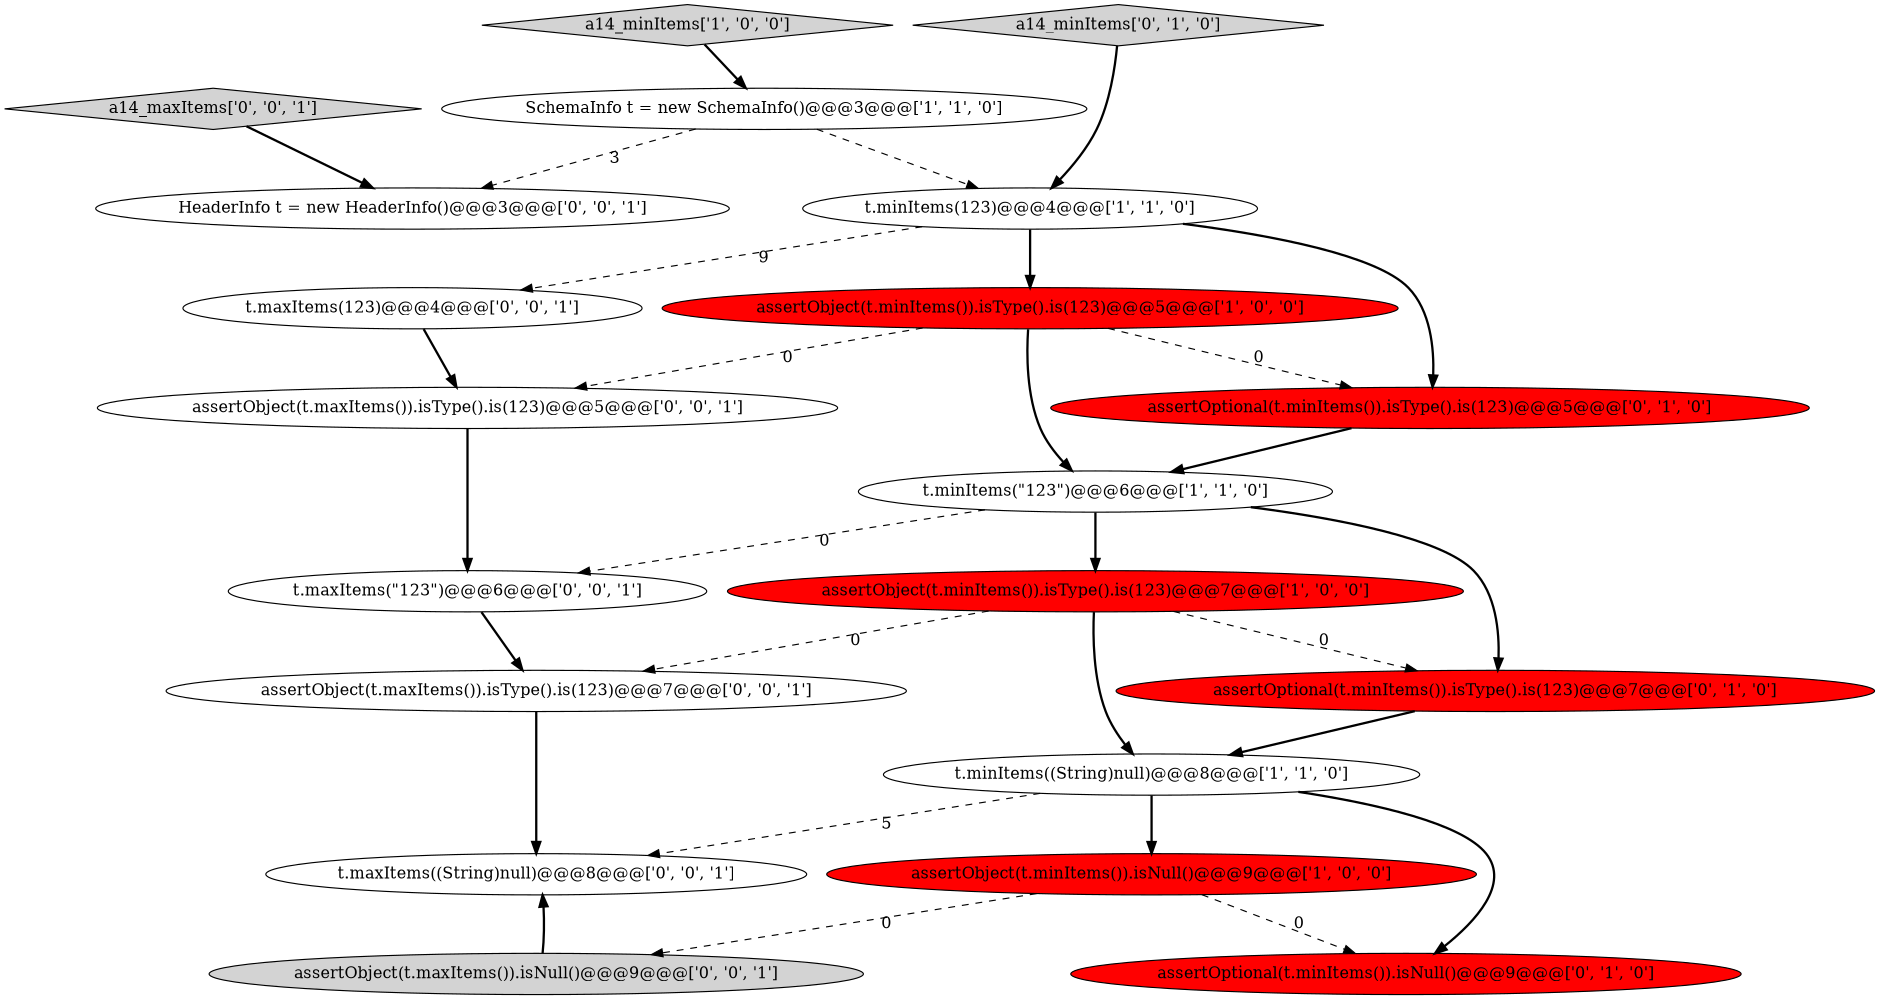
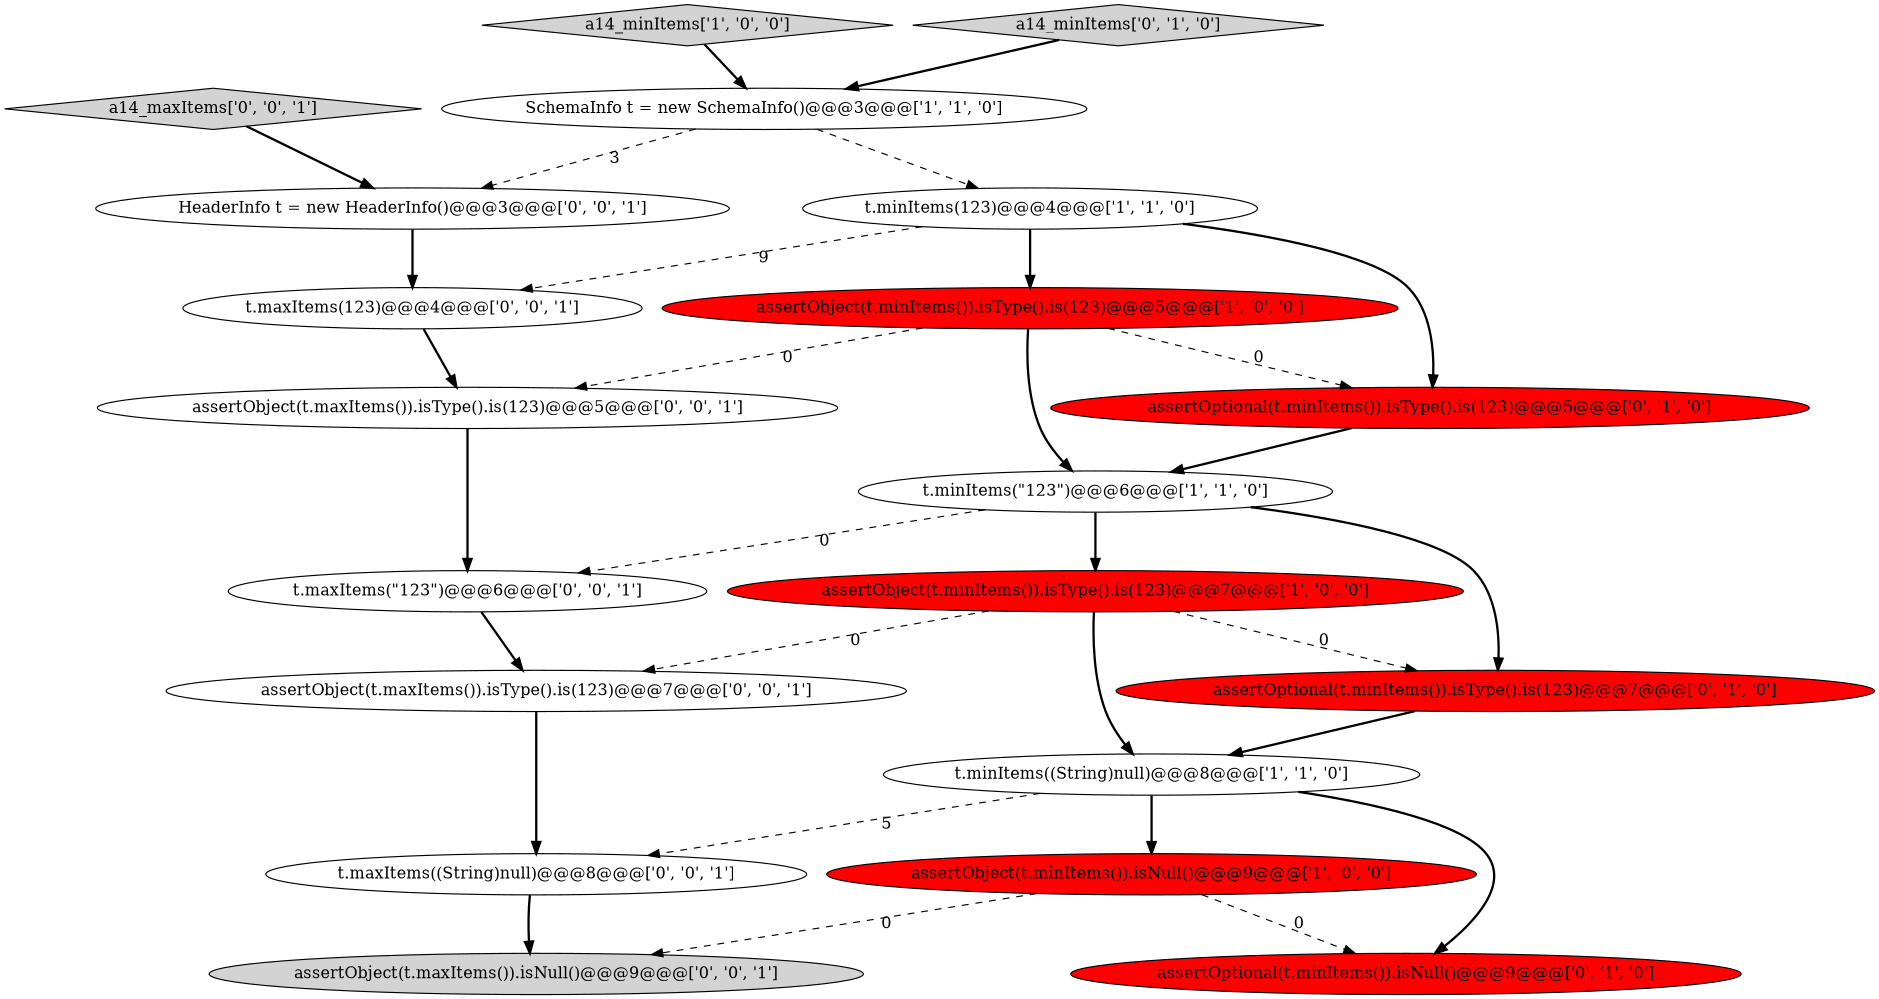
(1101, 118) -> (958, 63)
none -> (412, 253)
(544, 930) -> (529, 918)
